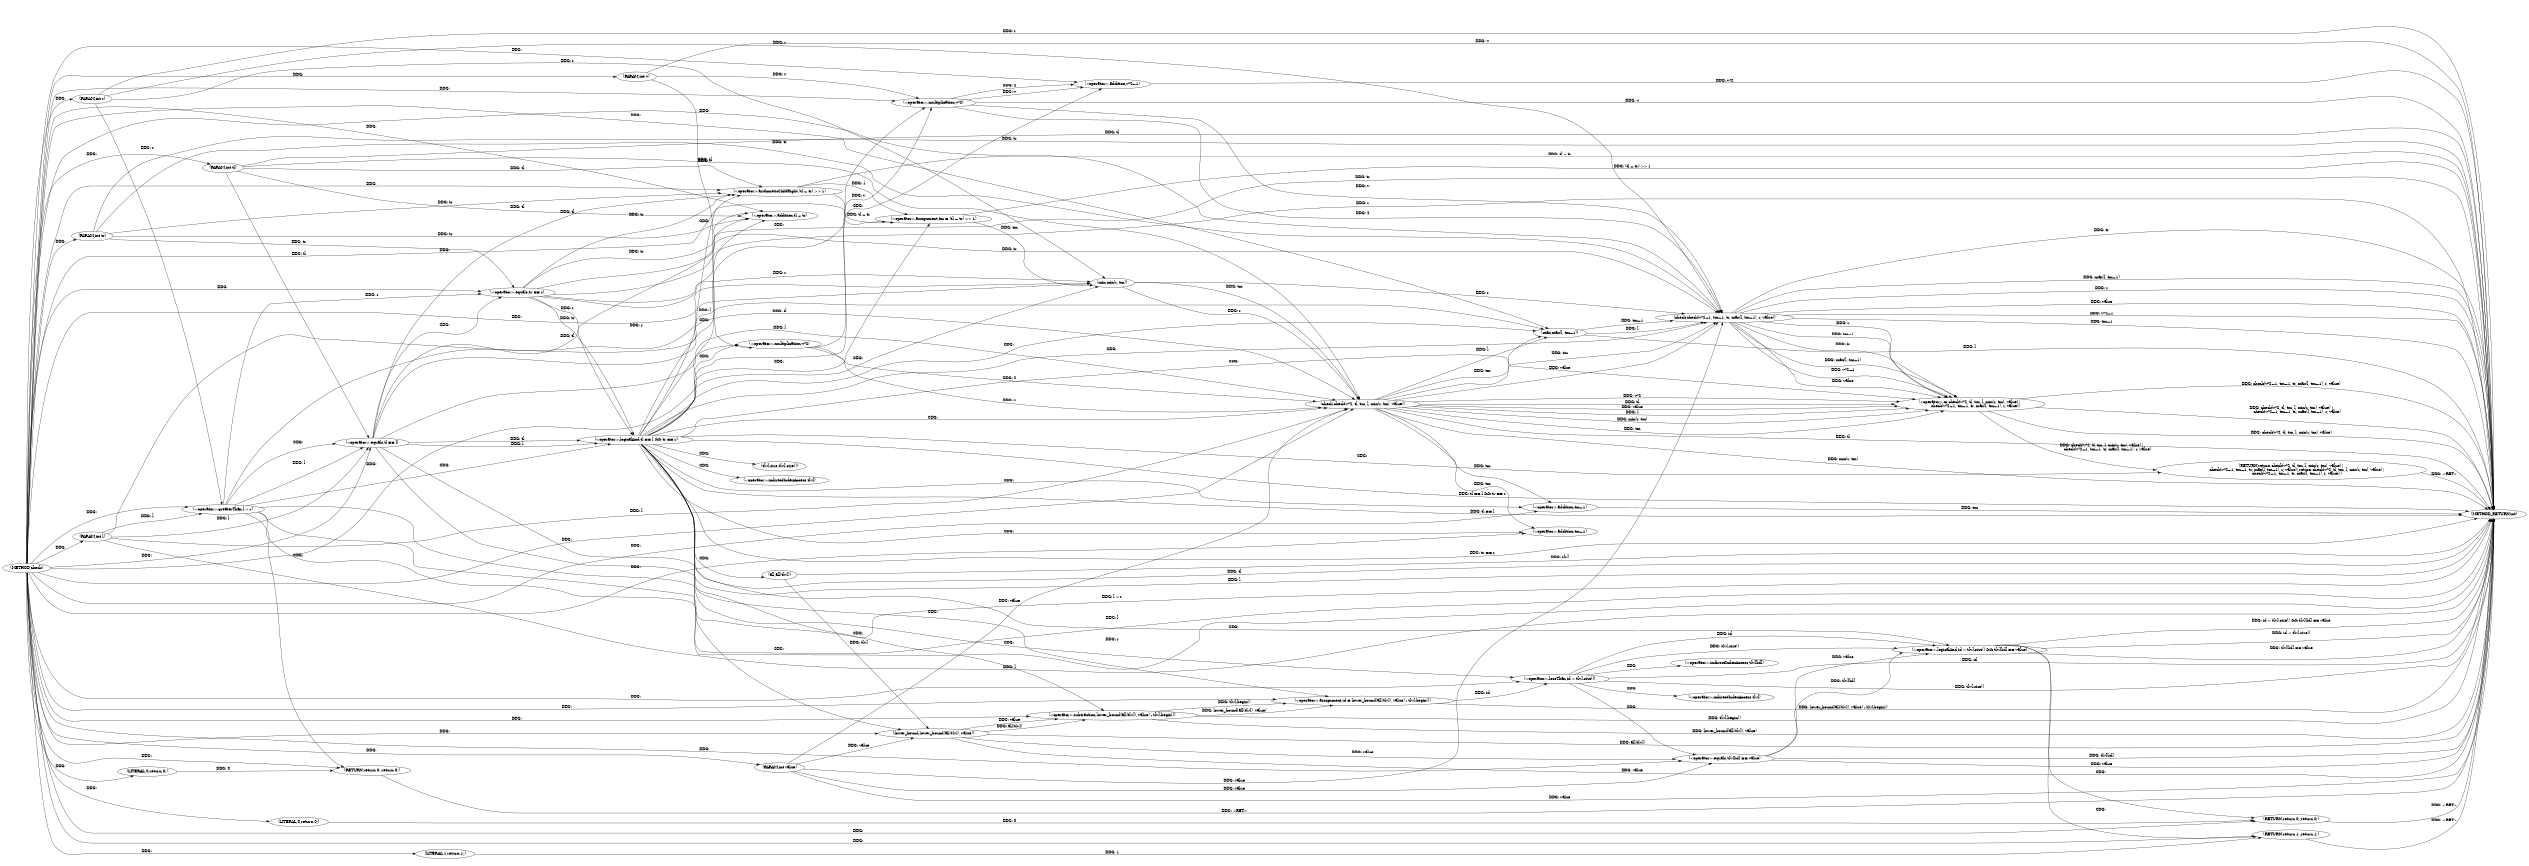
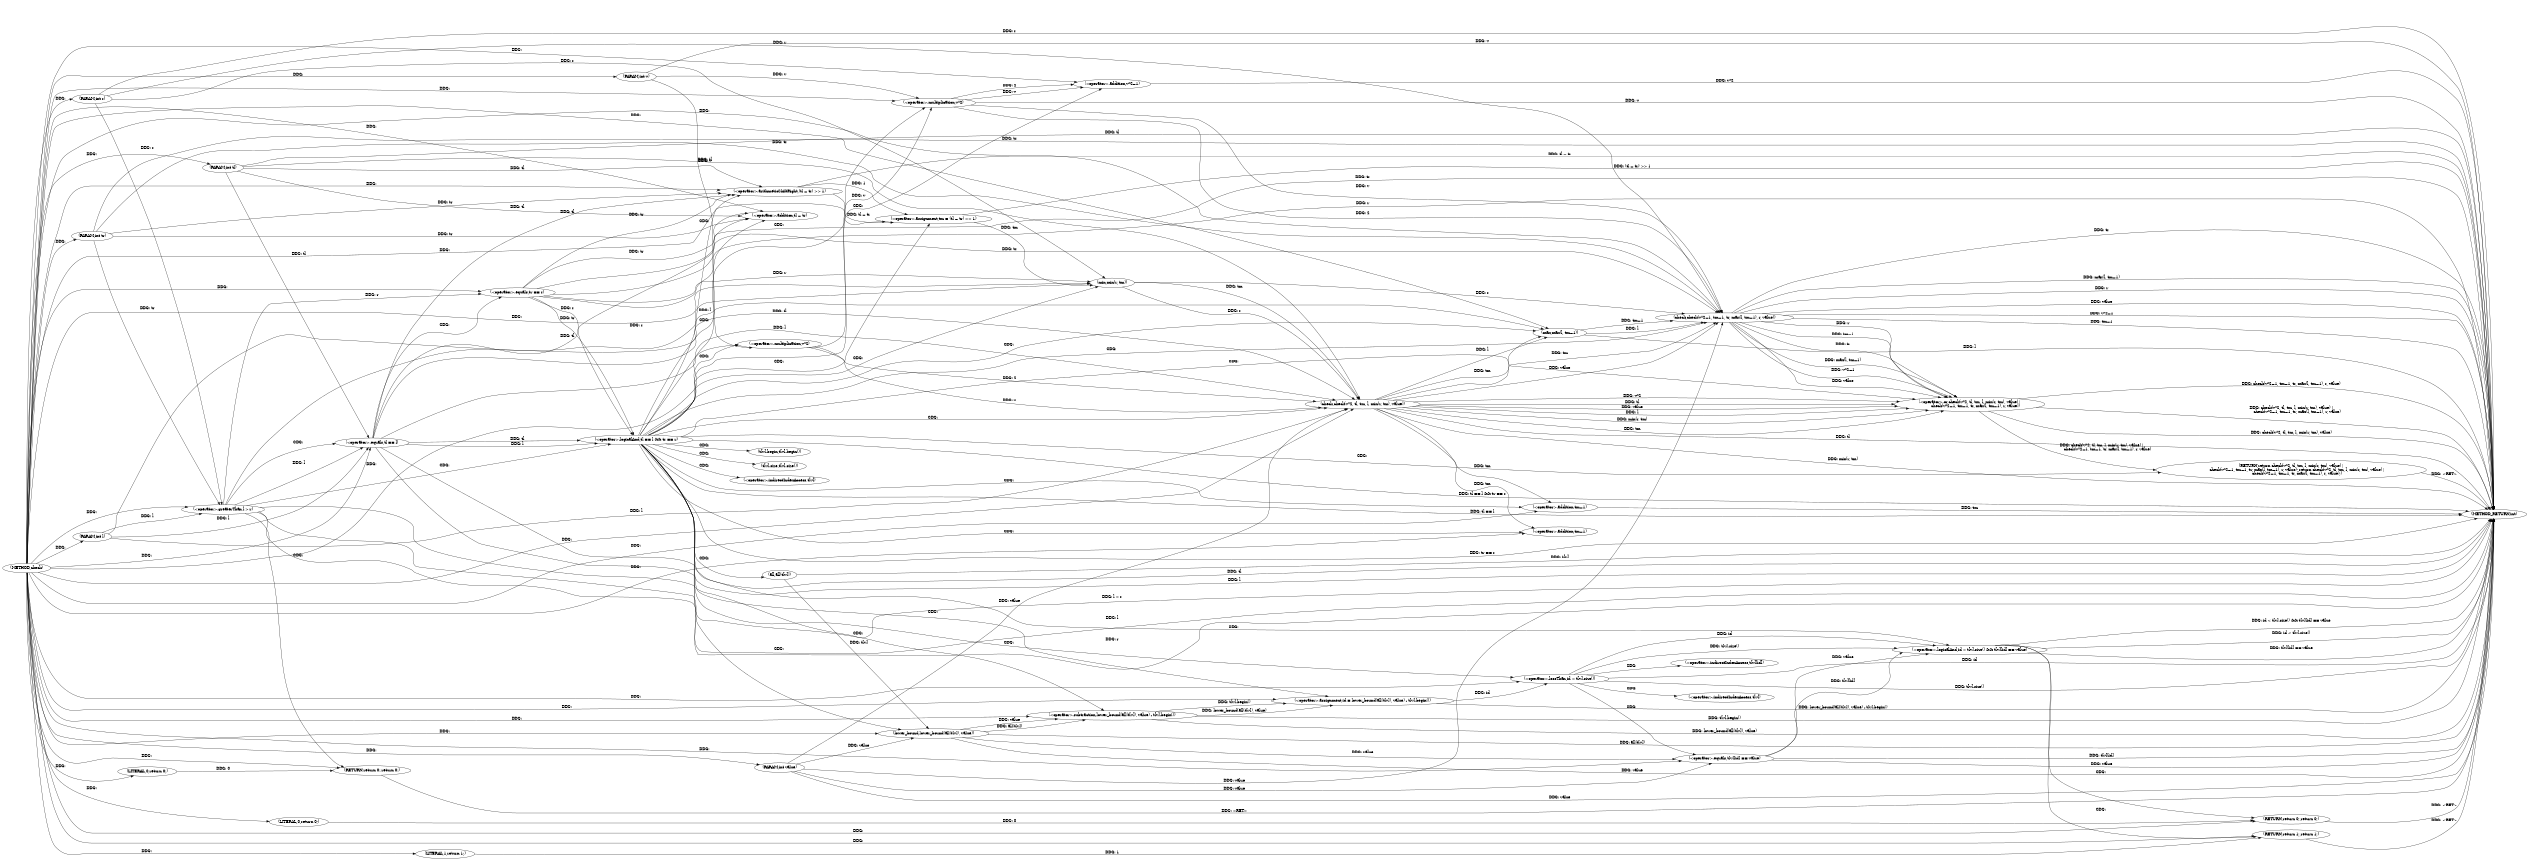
(318, 245) -> (148, 375)
none -> (780, 452)
(1323, 655) -> none
